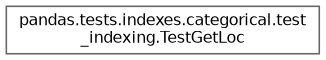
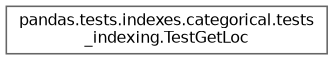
(163, 30) -> (167, 30)
